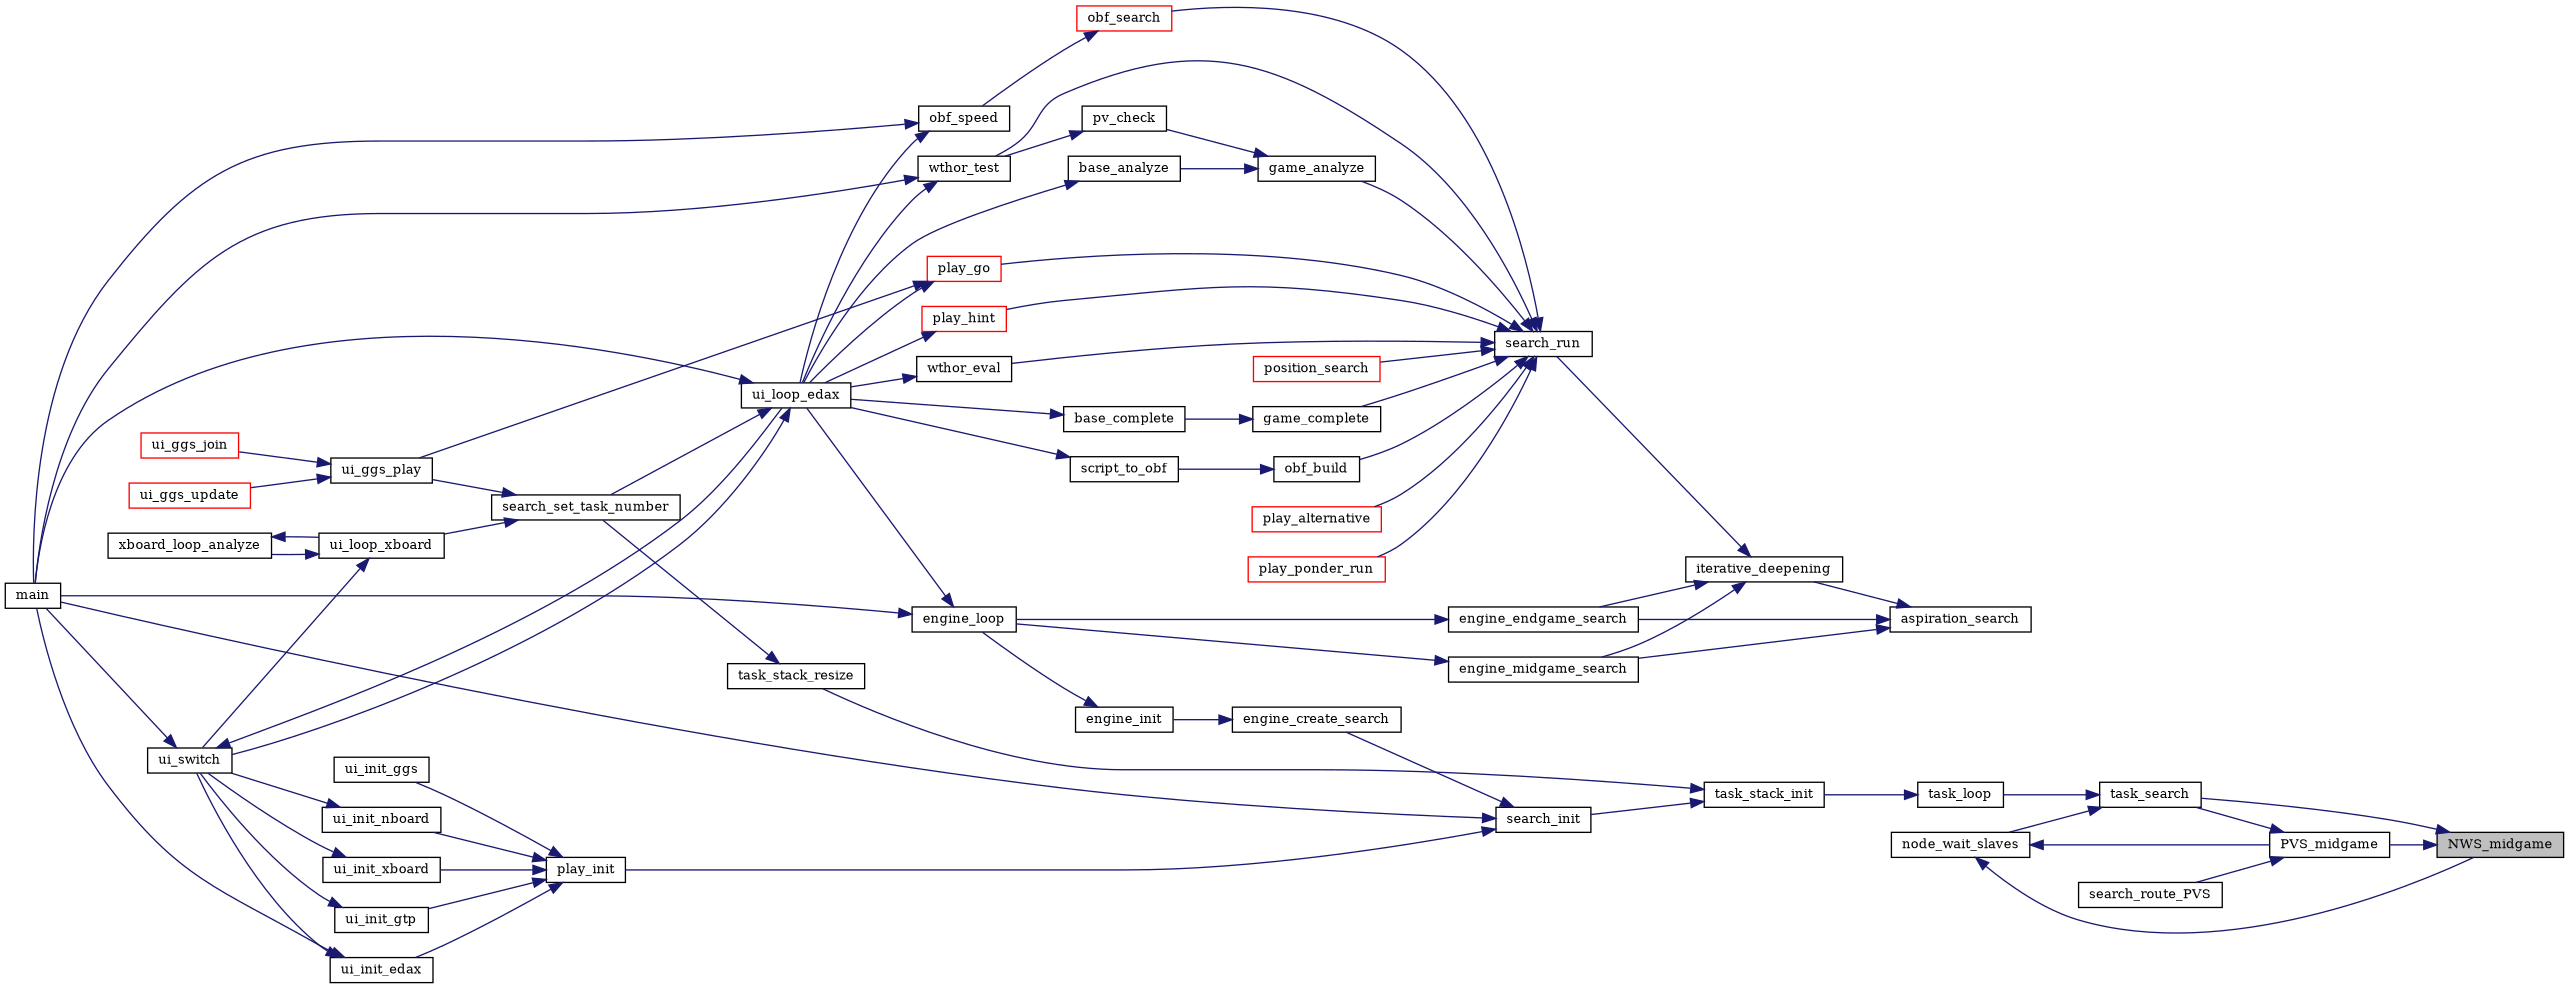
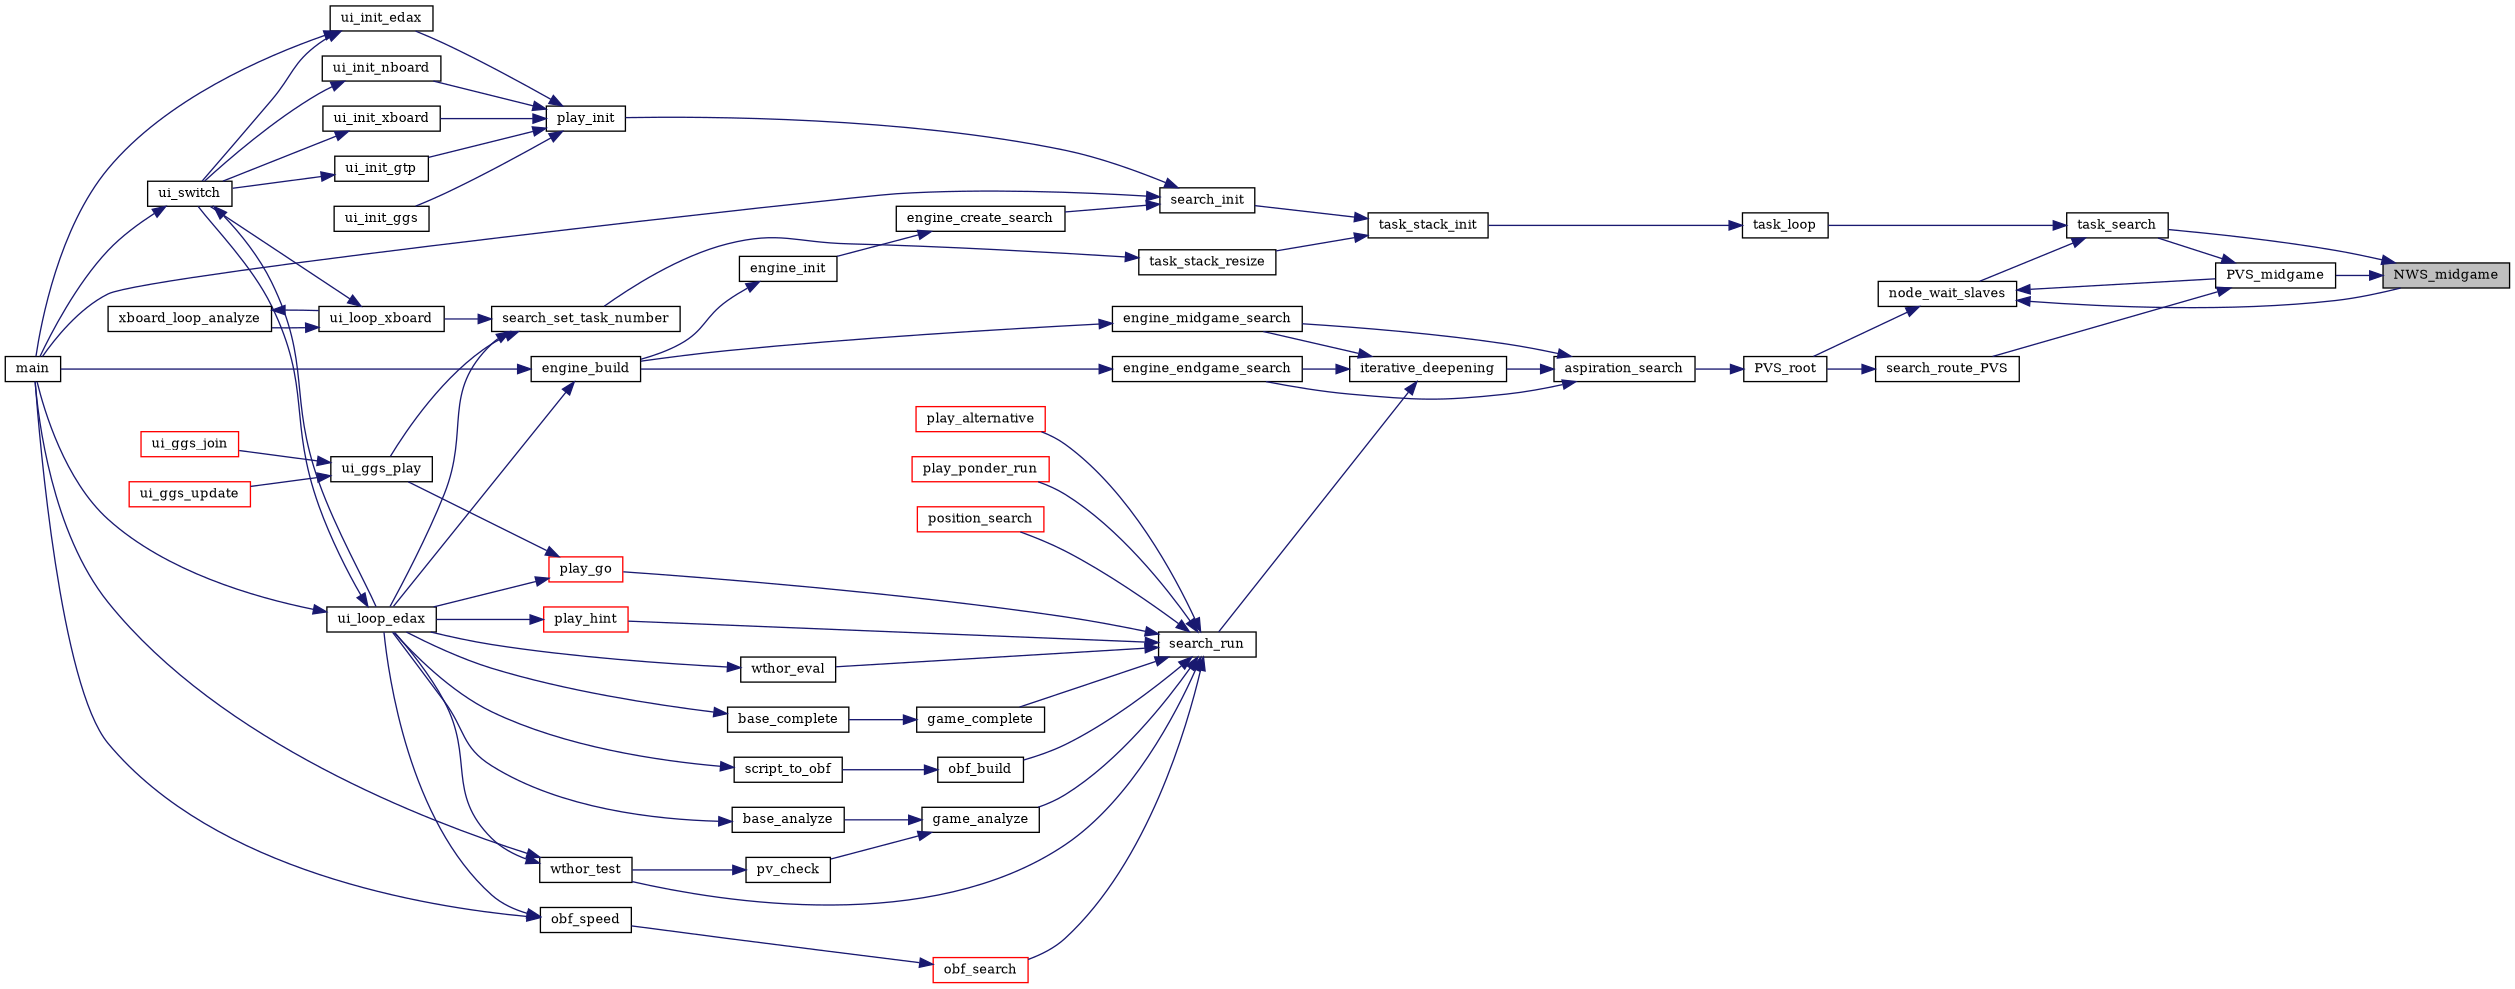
none -> (1785, 369)
(685, 455) -> (451, 473)
(964, 619) -> (586, 369)
